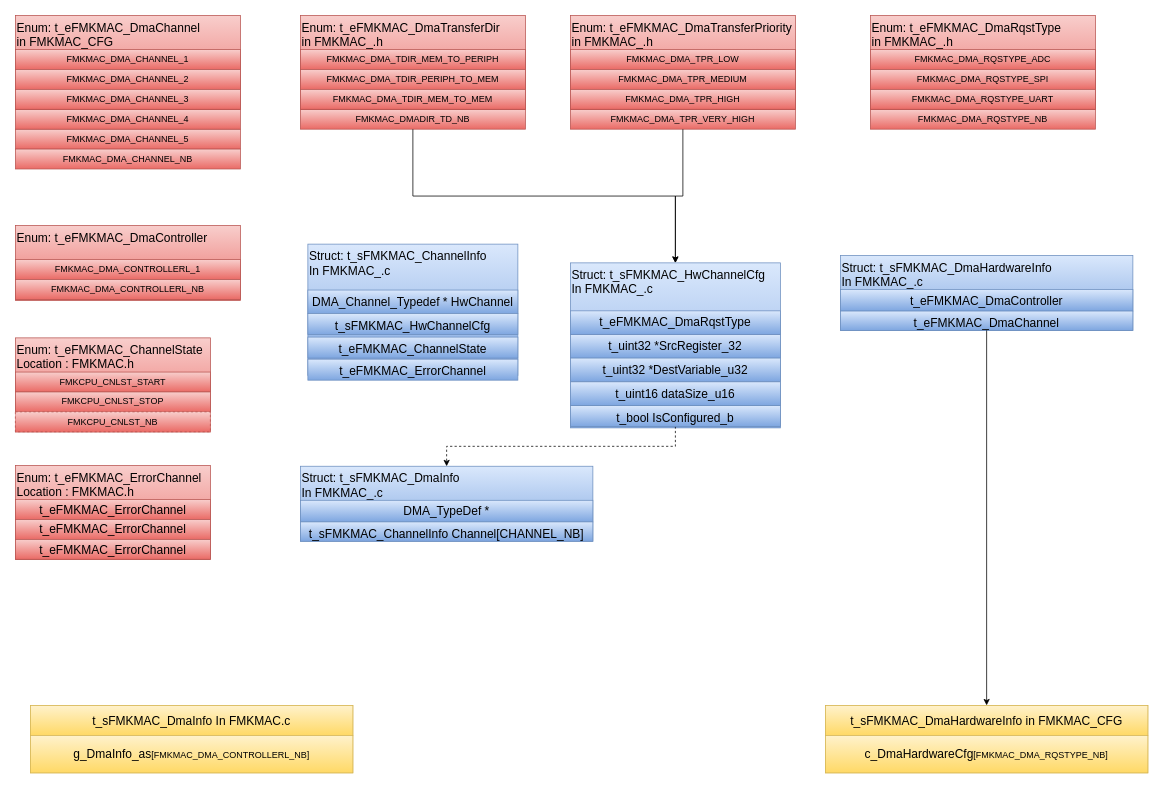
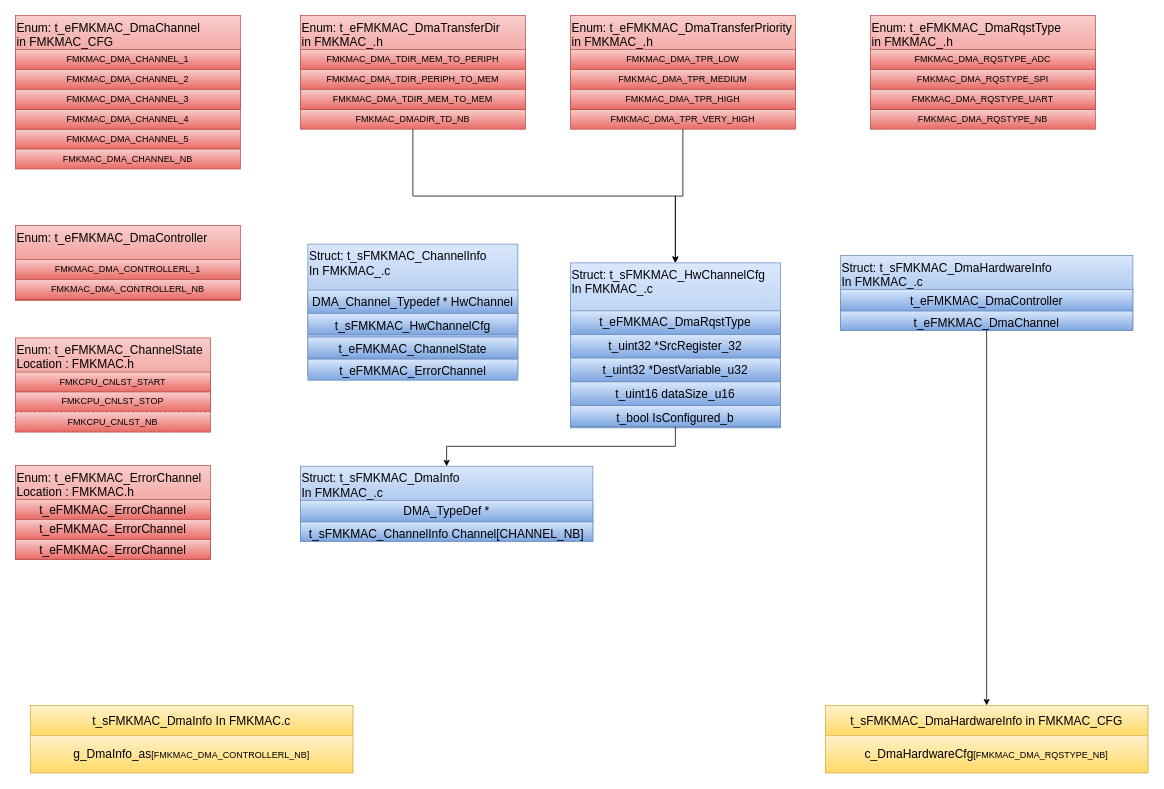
(563, 446) -> (563, 446)
